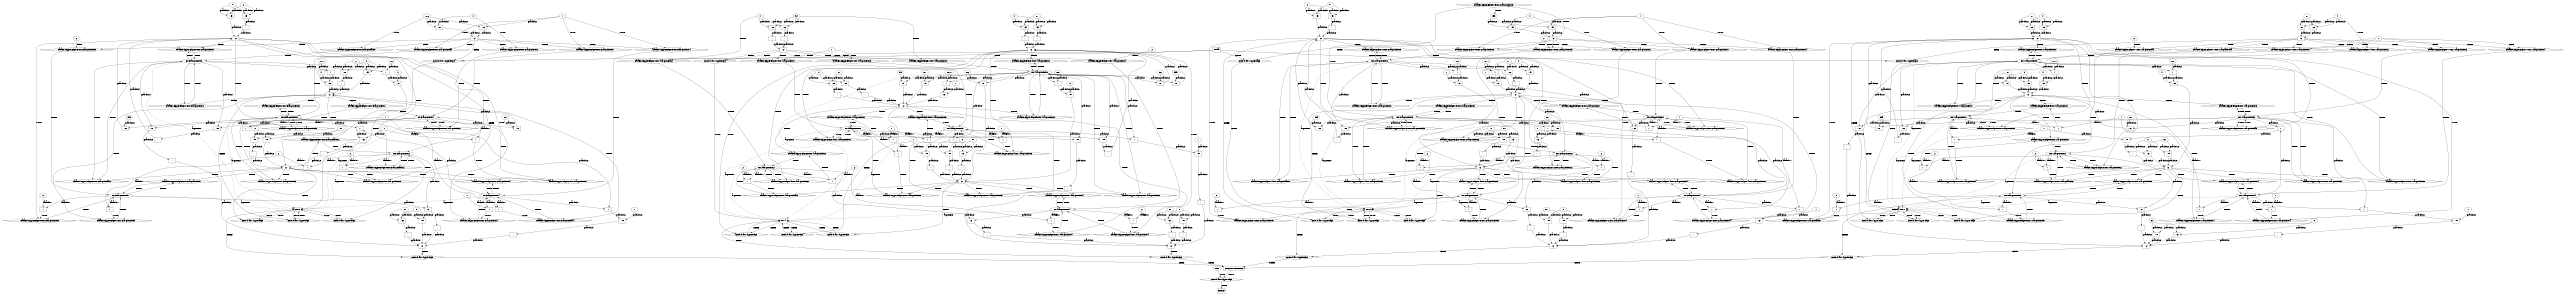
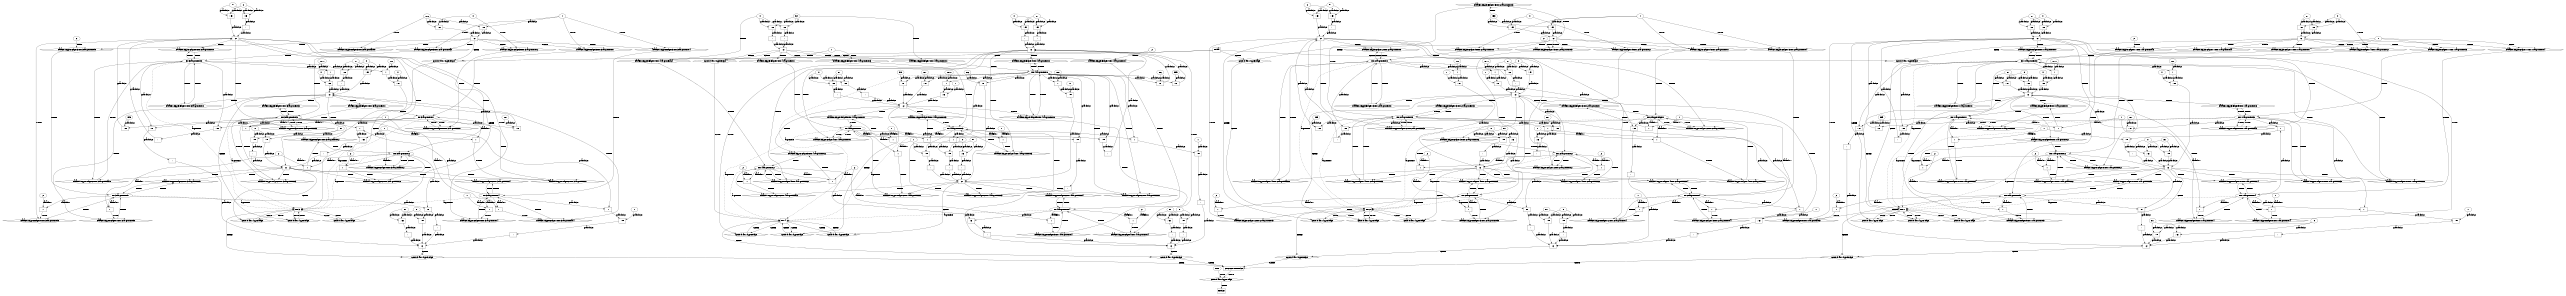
(1495, 10) -> (1490, 11)
